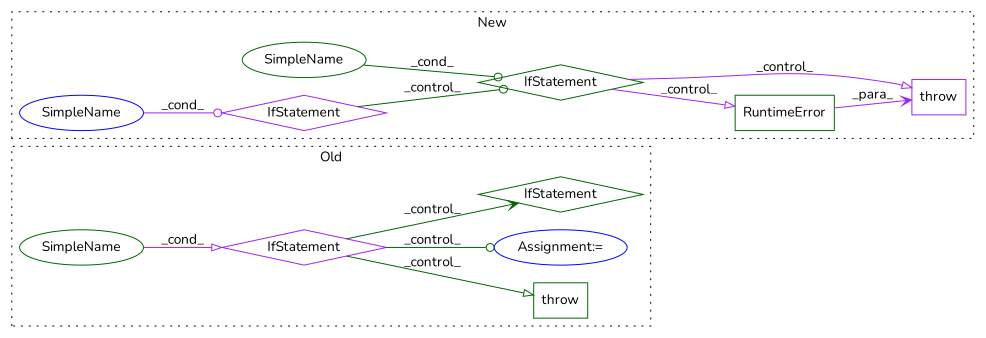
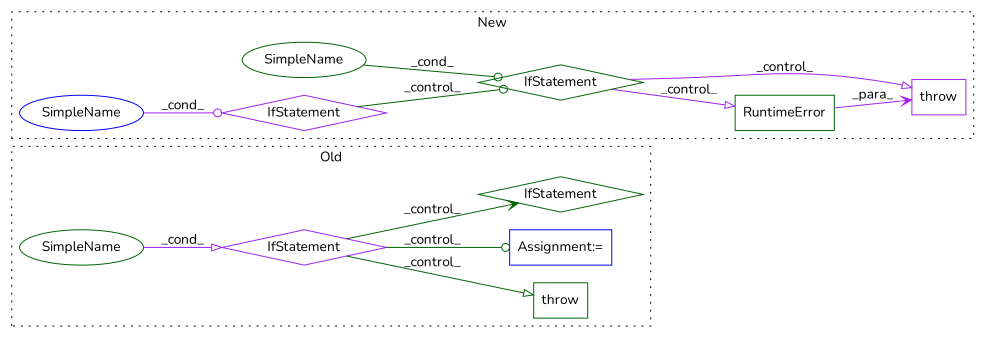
(561, 247) -> (561, 247)
